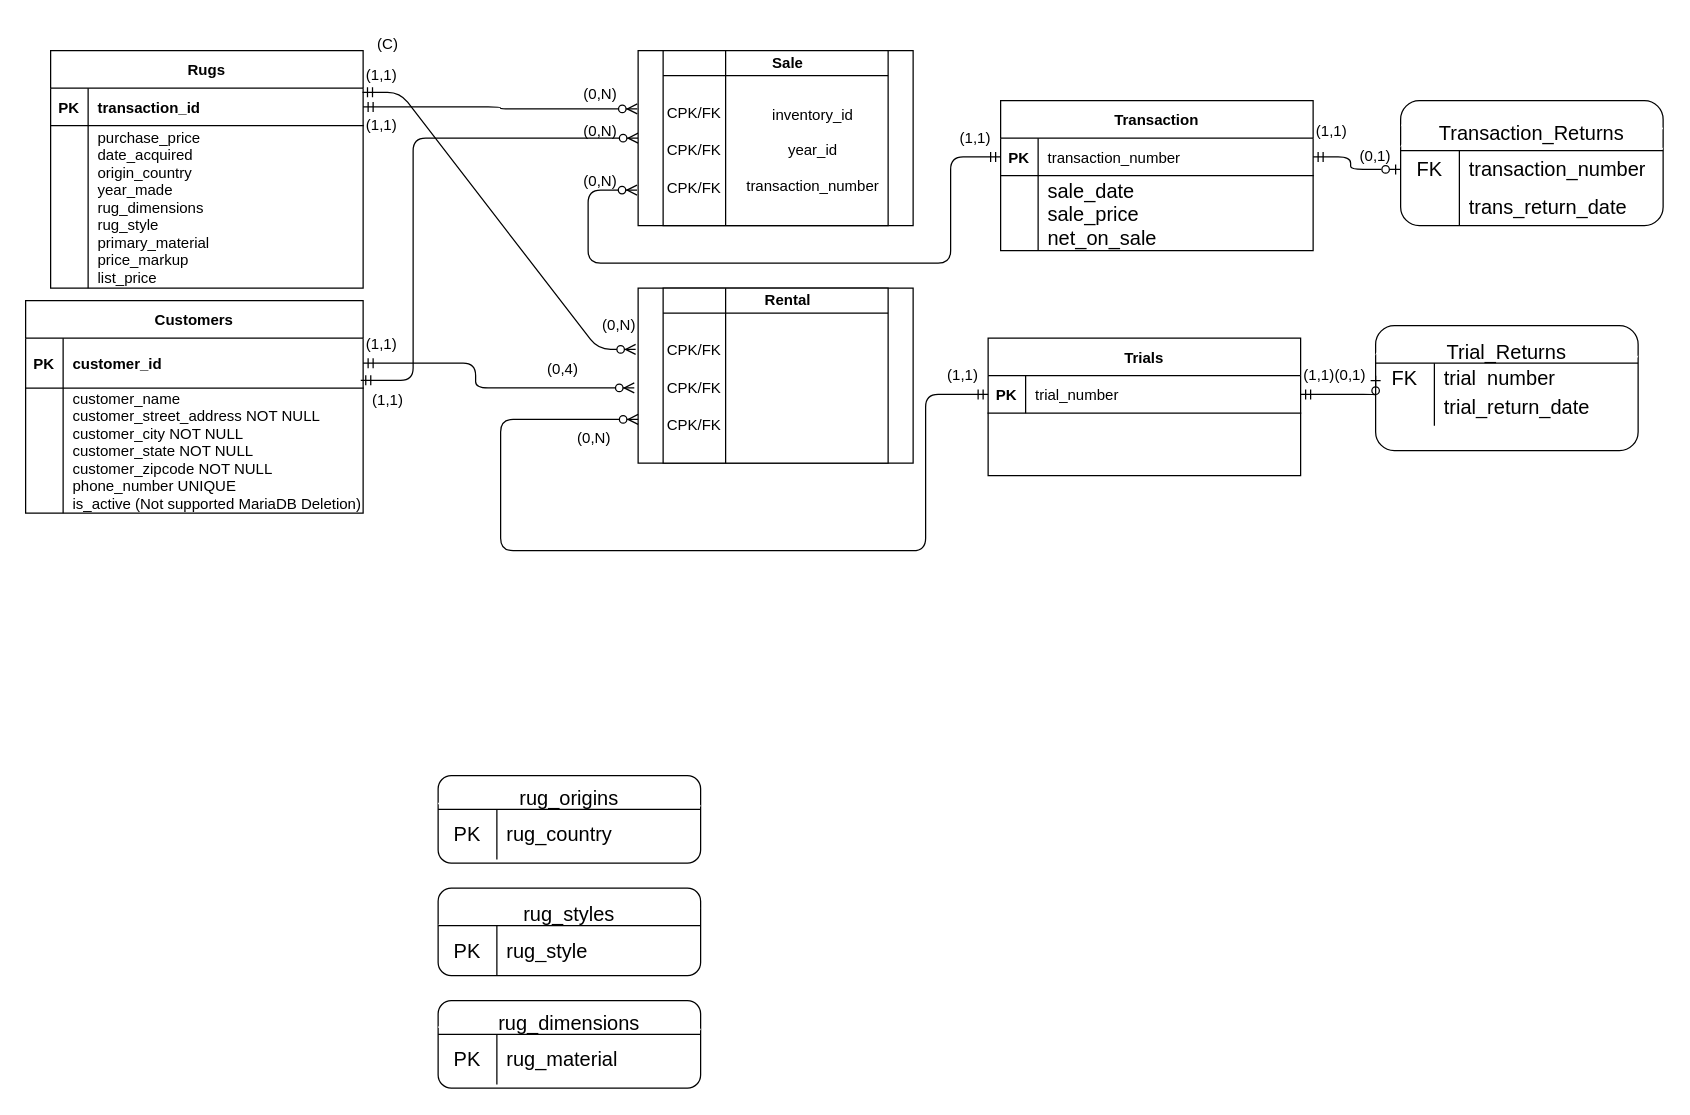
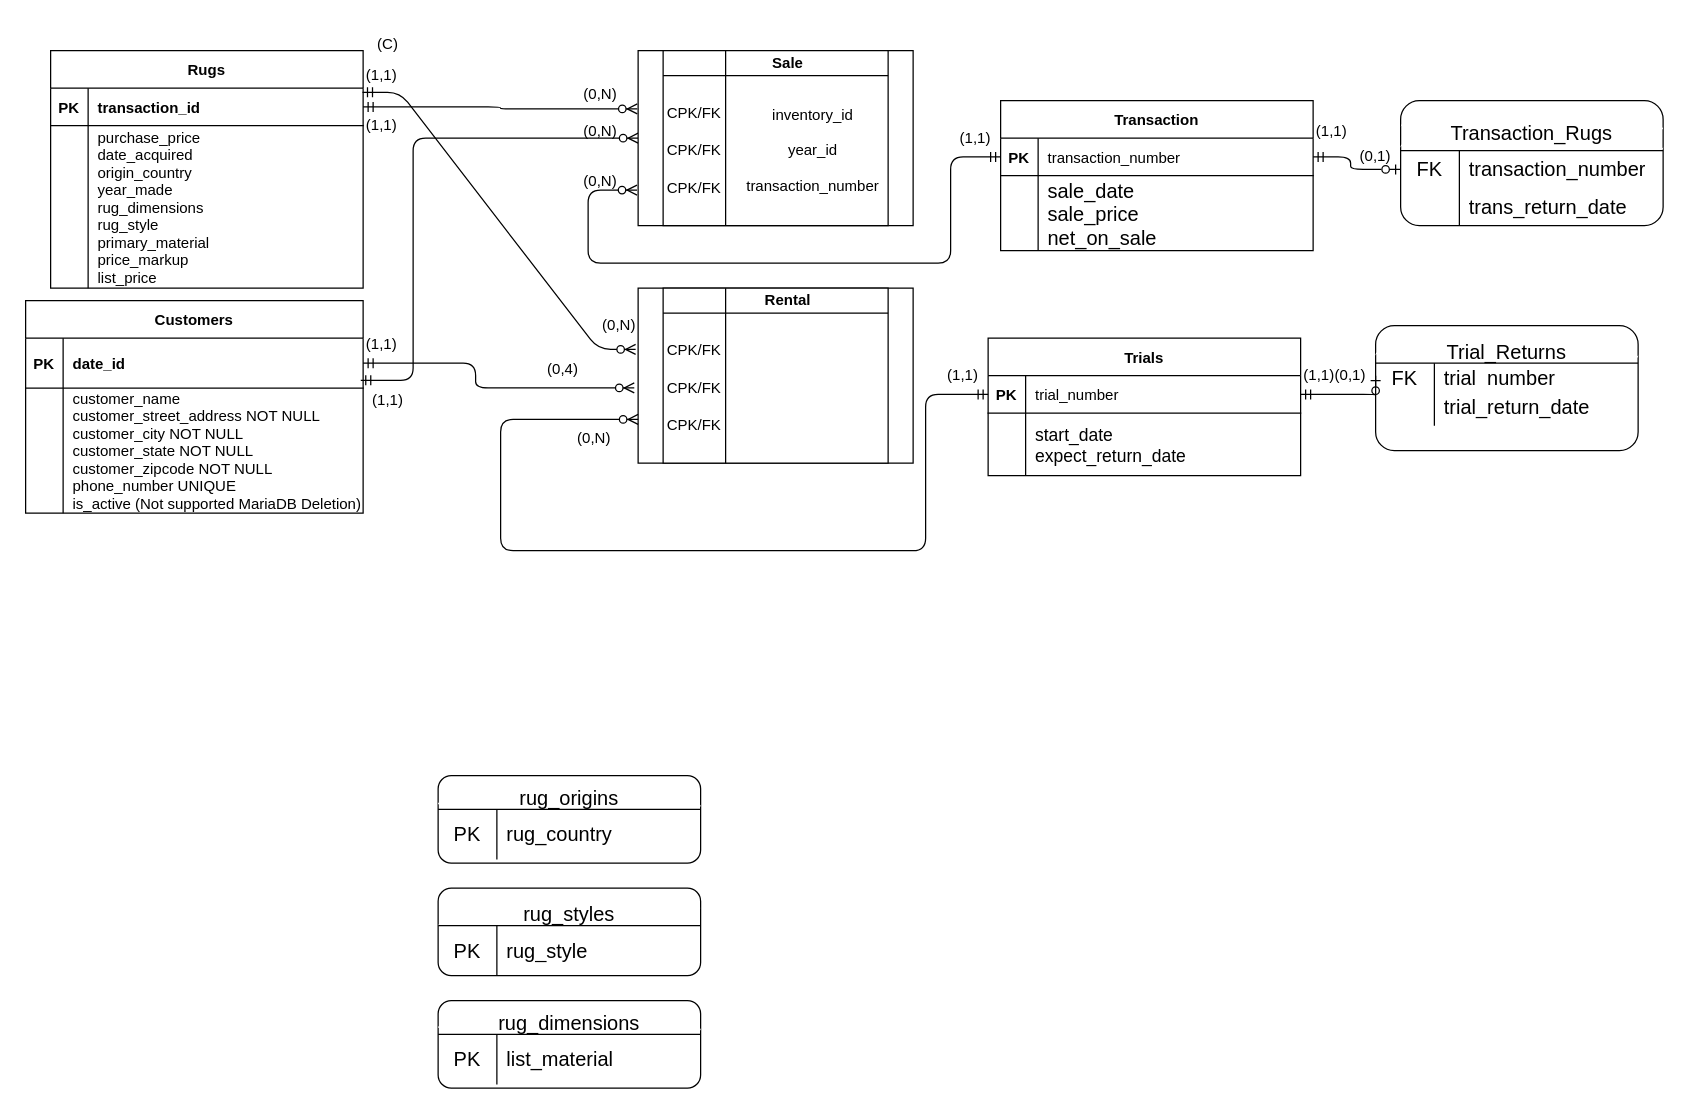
(1531, 133) -> (1531, 133)
(117, 364) -> (100, 364)
none -> (1163, 444)
(569, 1059) -> (569, 1059)
